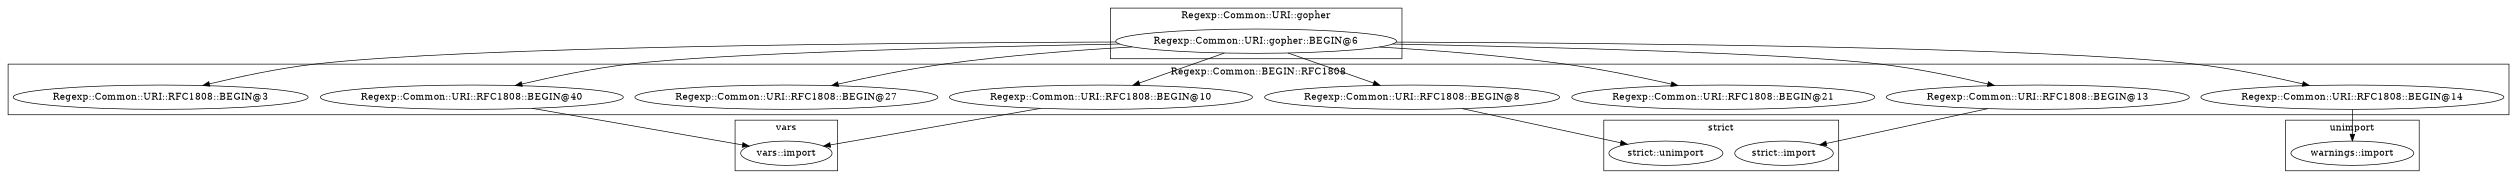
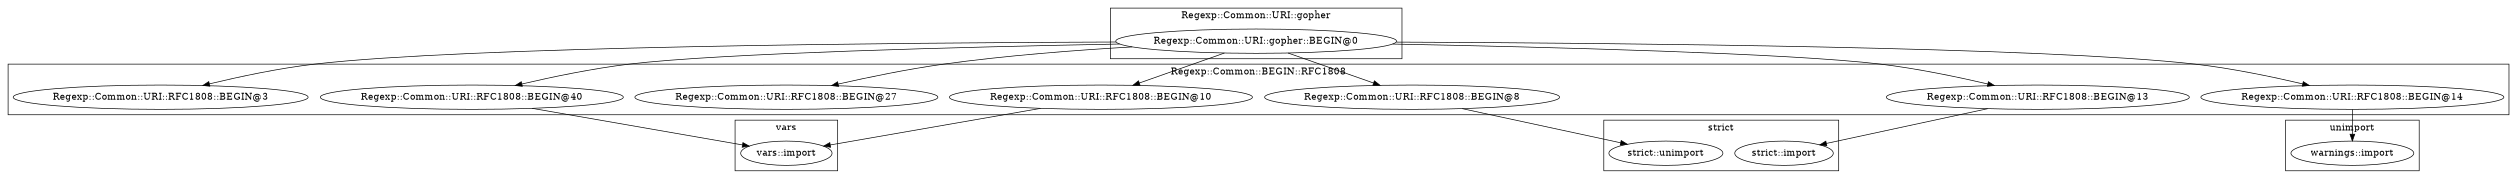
(1256, 41) -> (1256, 41)
(1723, 97) -> none
